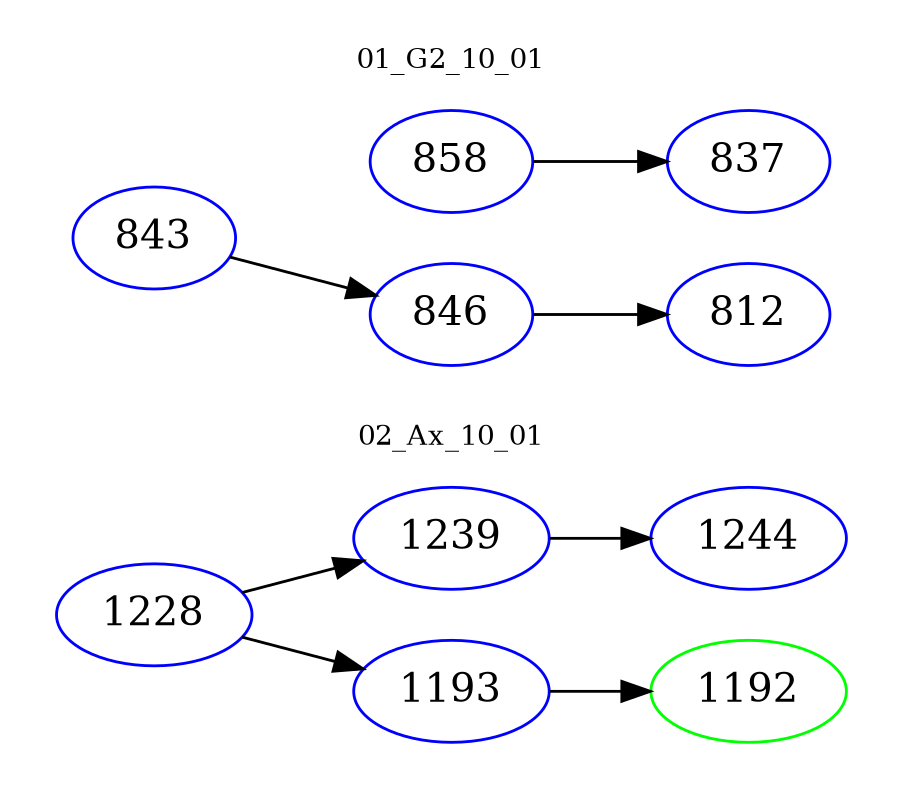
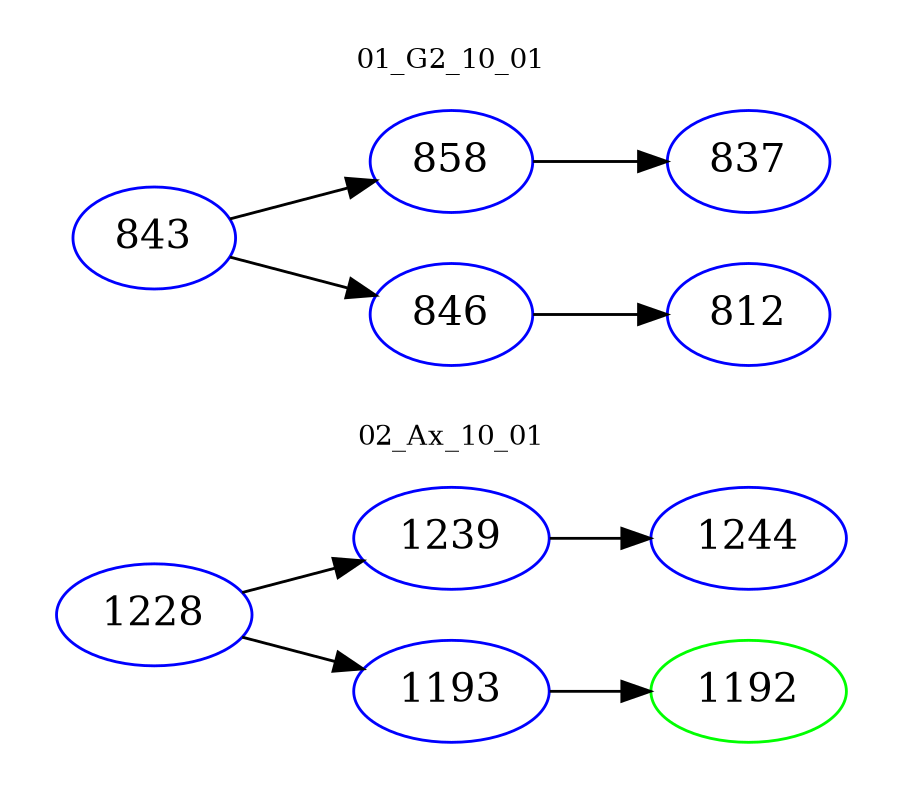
none -> (289, 203)
